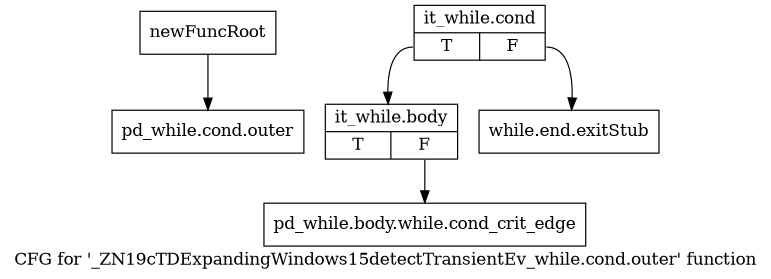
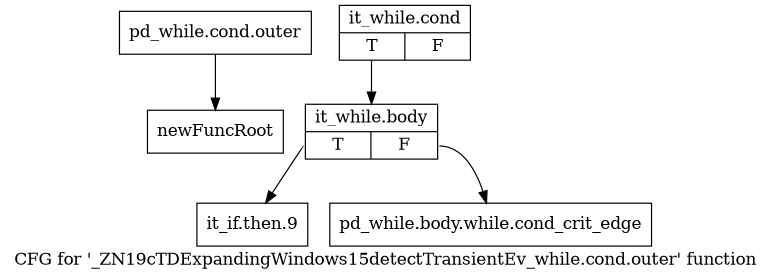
(208, 76) -> (215, 76)
(569, 132) -> none
none -> (252, 225)
